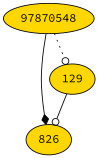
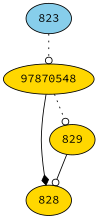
none -> (49, 19)
(72, 79) -> (72, 140)
(49, 140) -> (49, 200)
